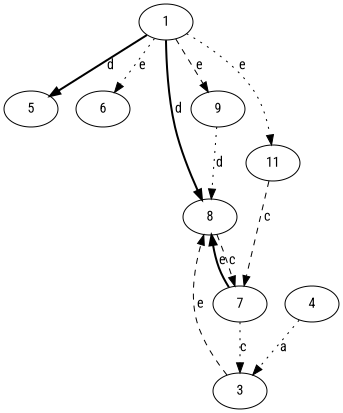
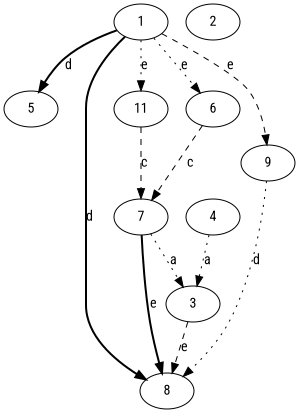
none -> (213, 22)
(225, 255) -> (180, 159)
(244, 348) -> (174, 260)
